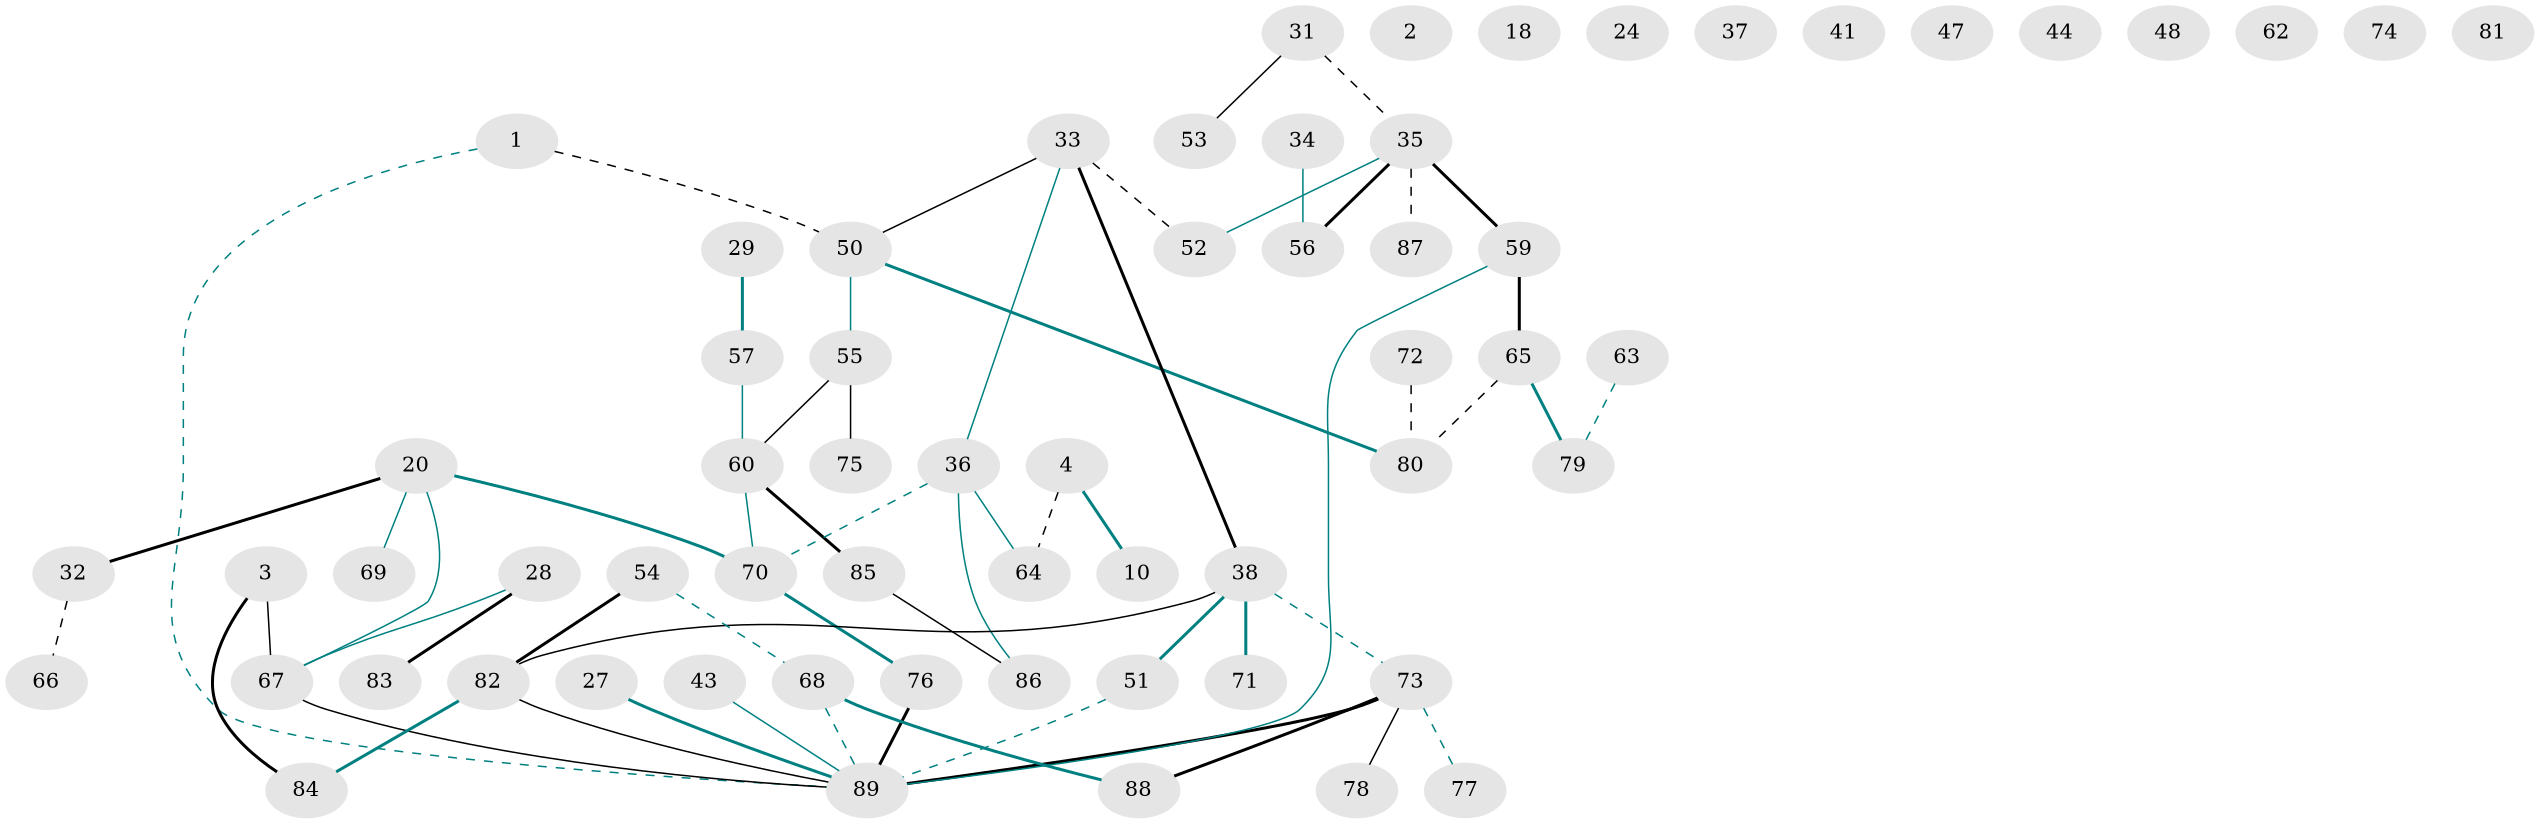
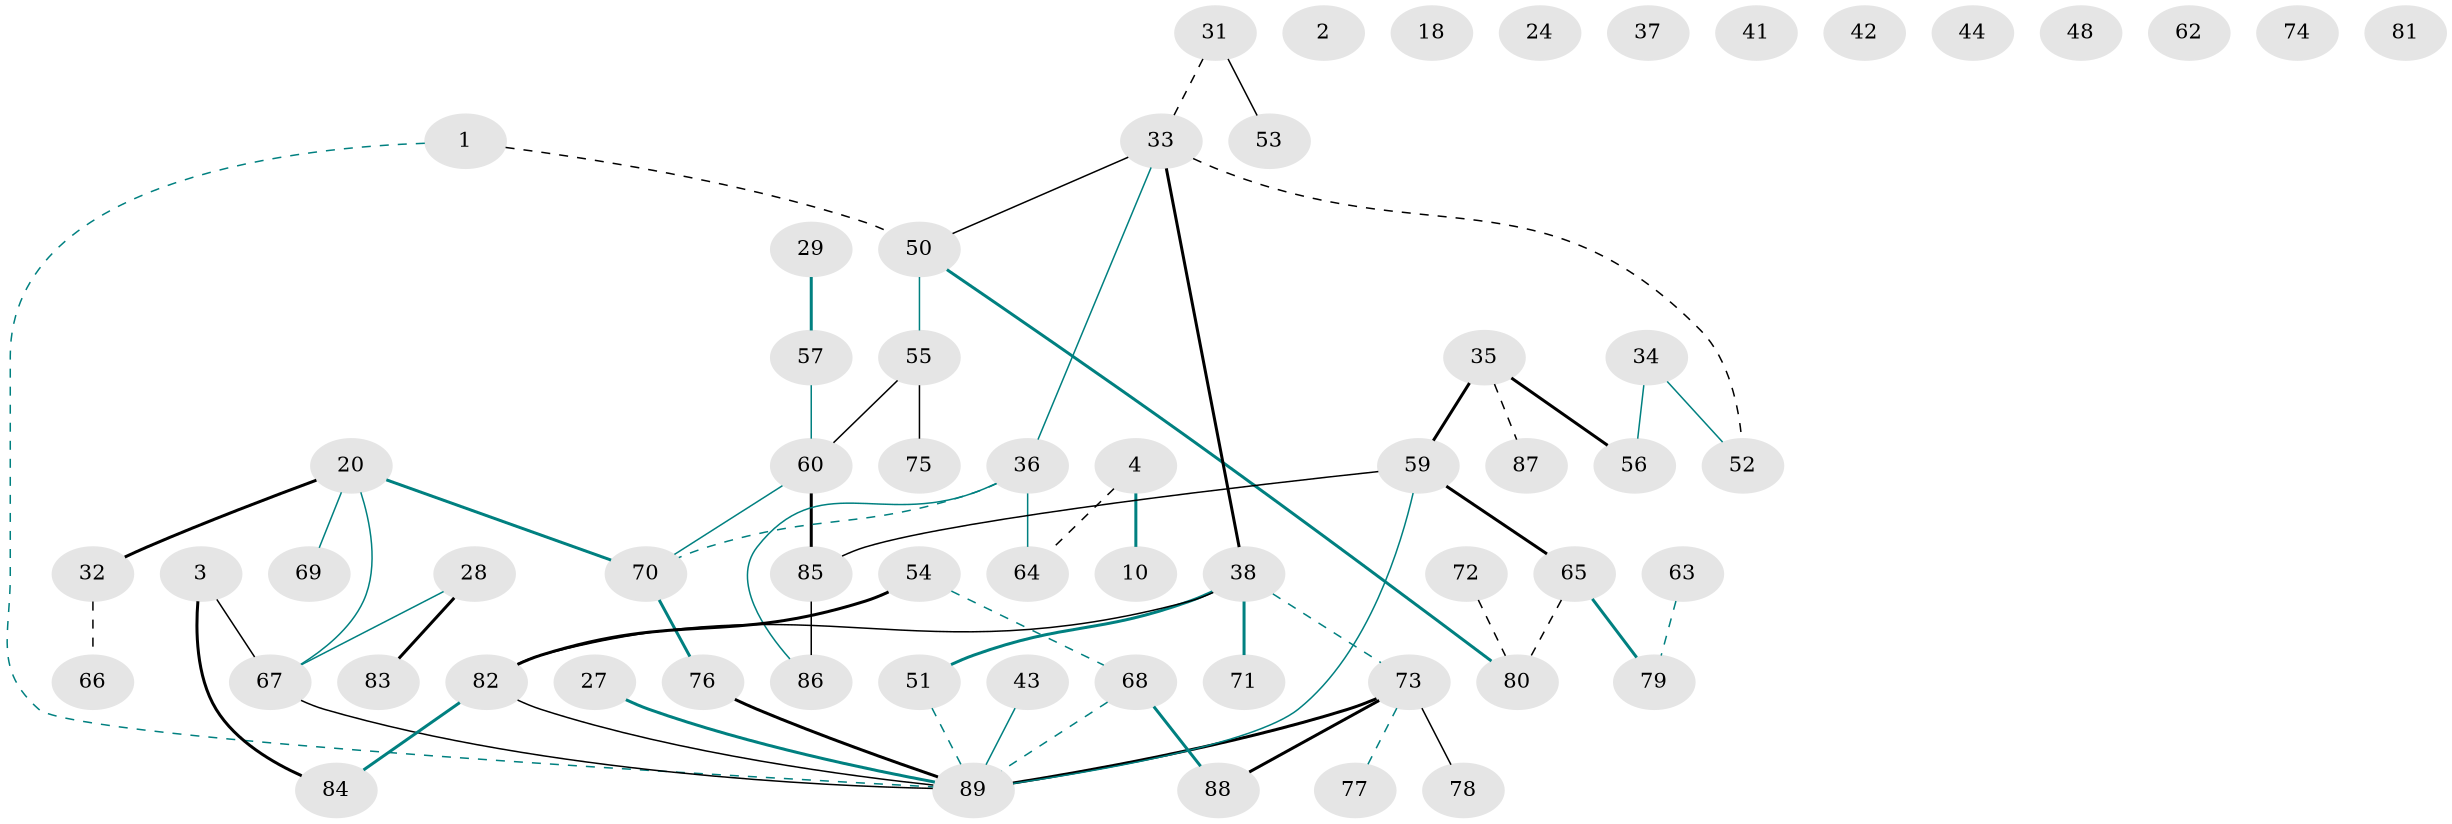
(1952, 33) -> (1865, 33)
(1357, 87) -> (1188, 87)
(1314, 190) -> (1695, 412)
none -> (1122, 502)
